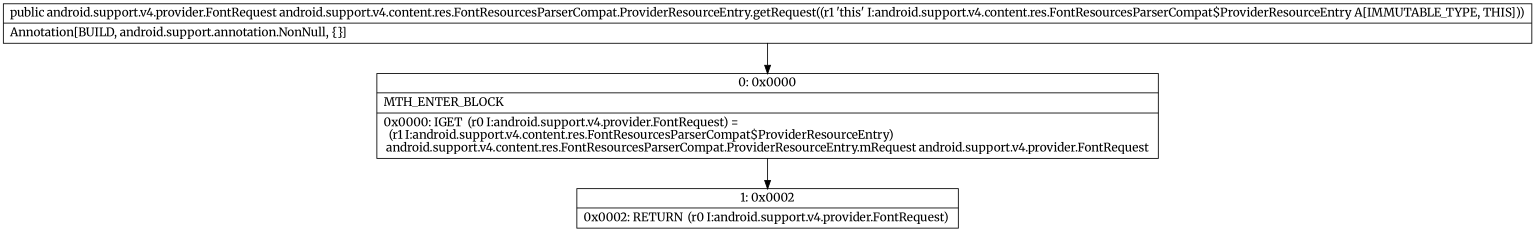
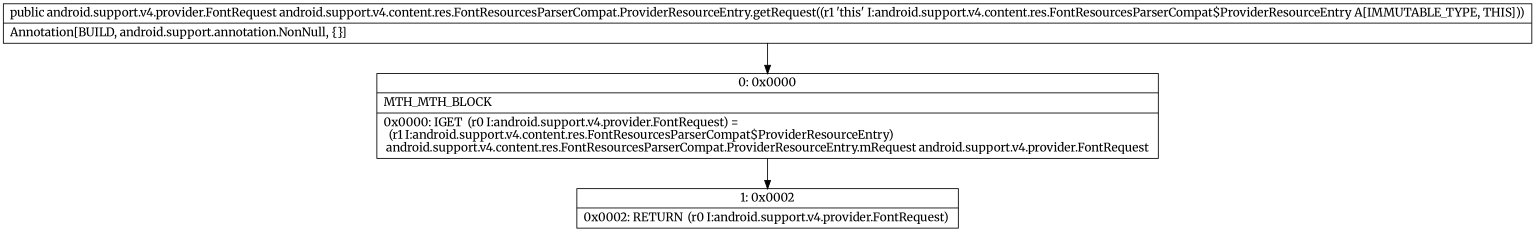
(444, 103) -> (438, 103)
